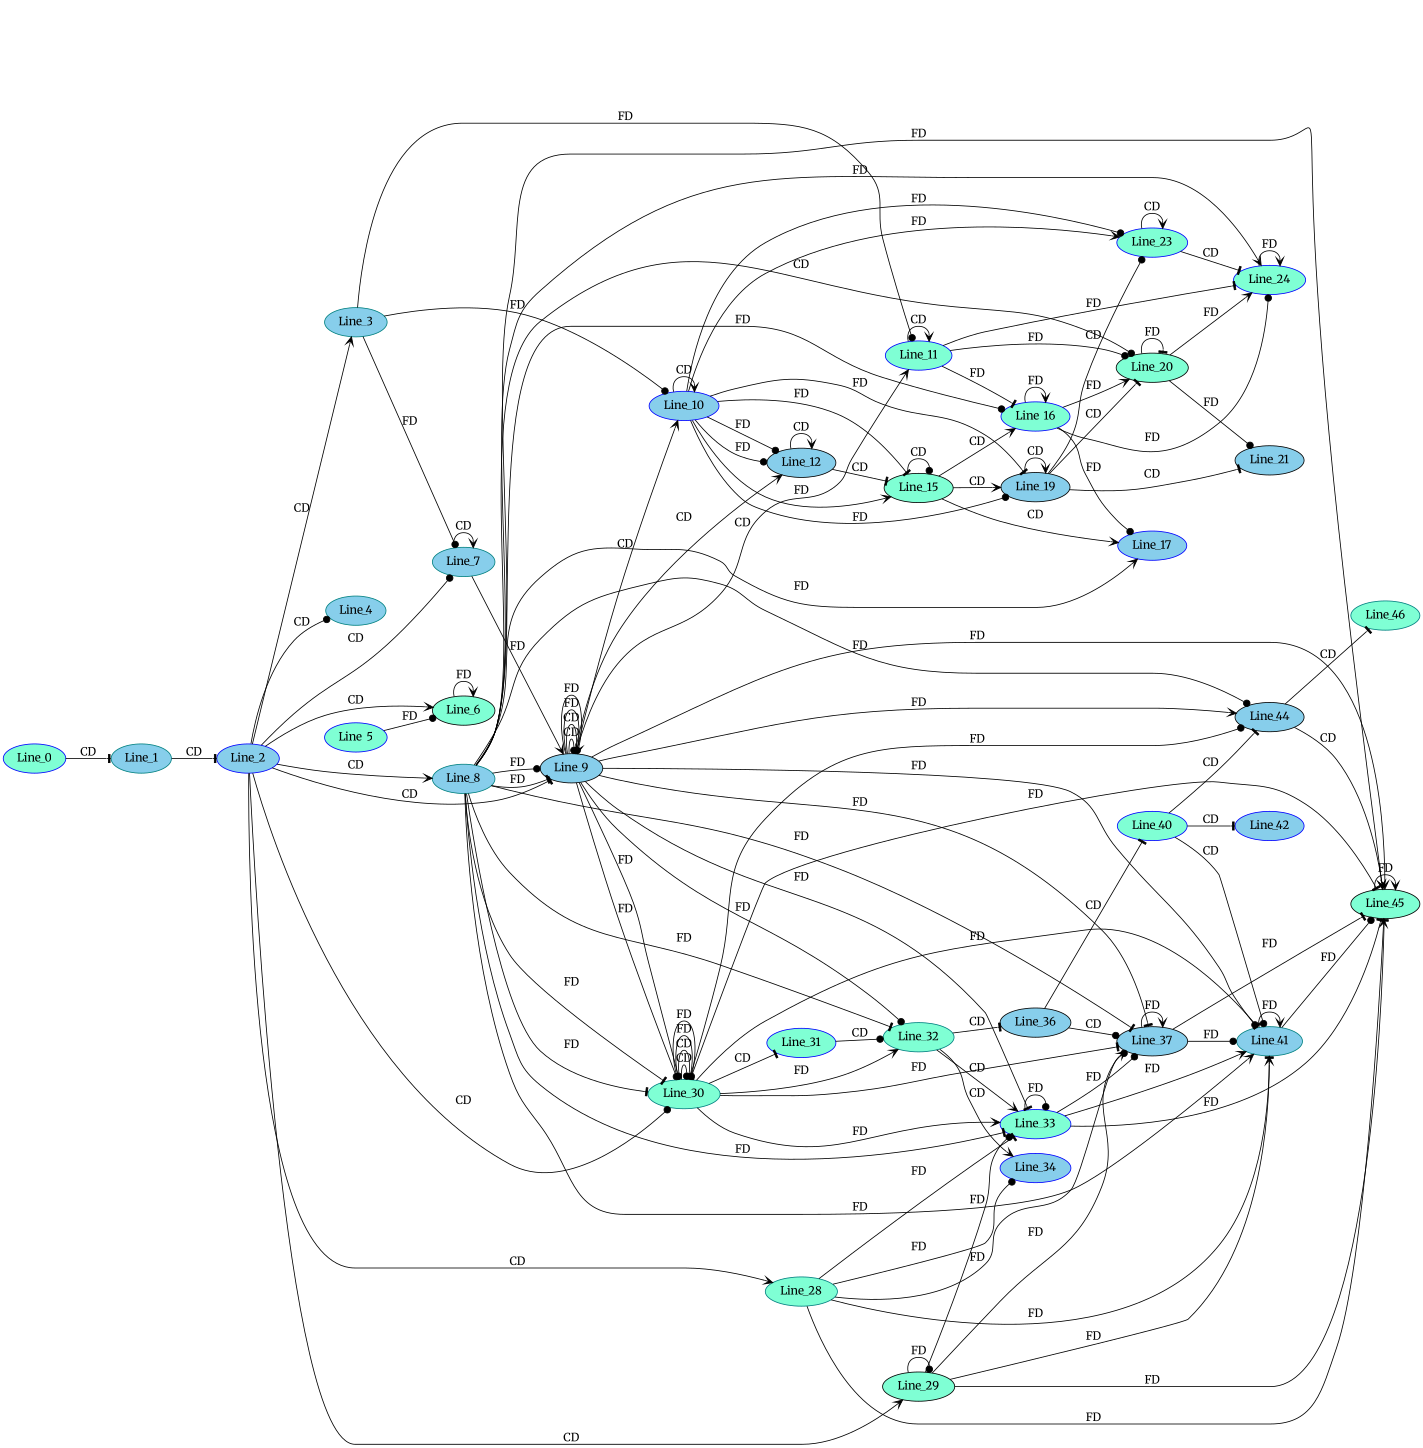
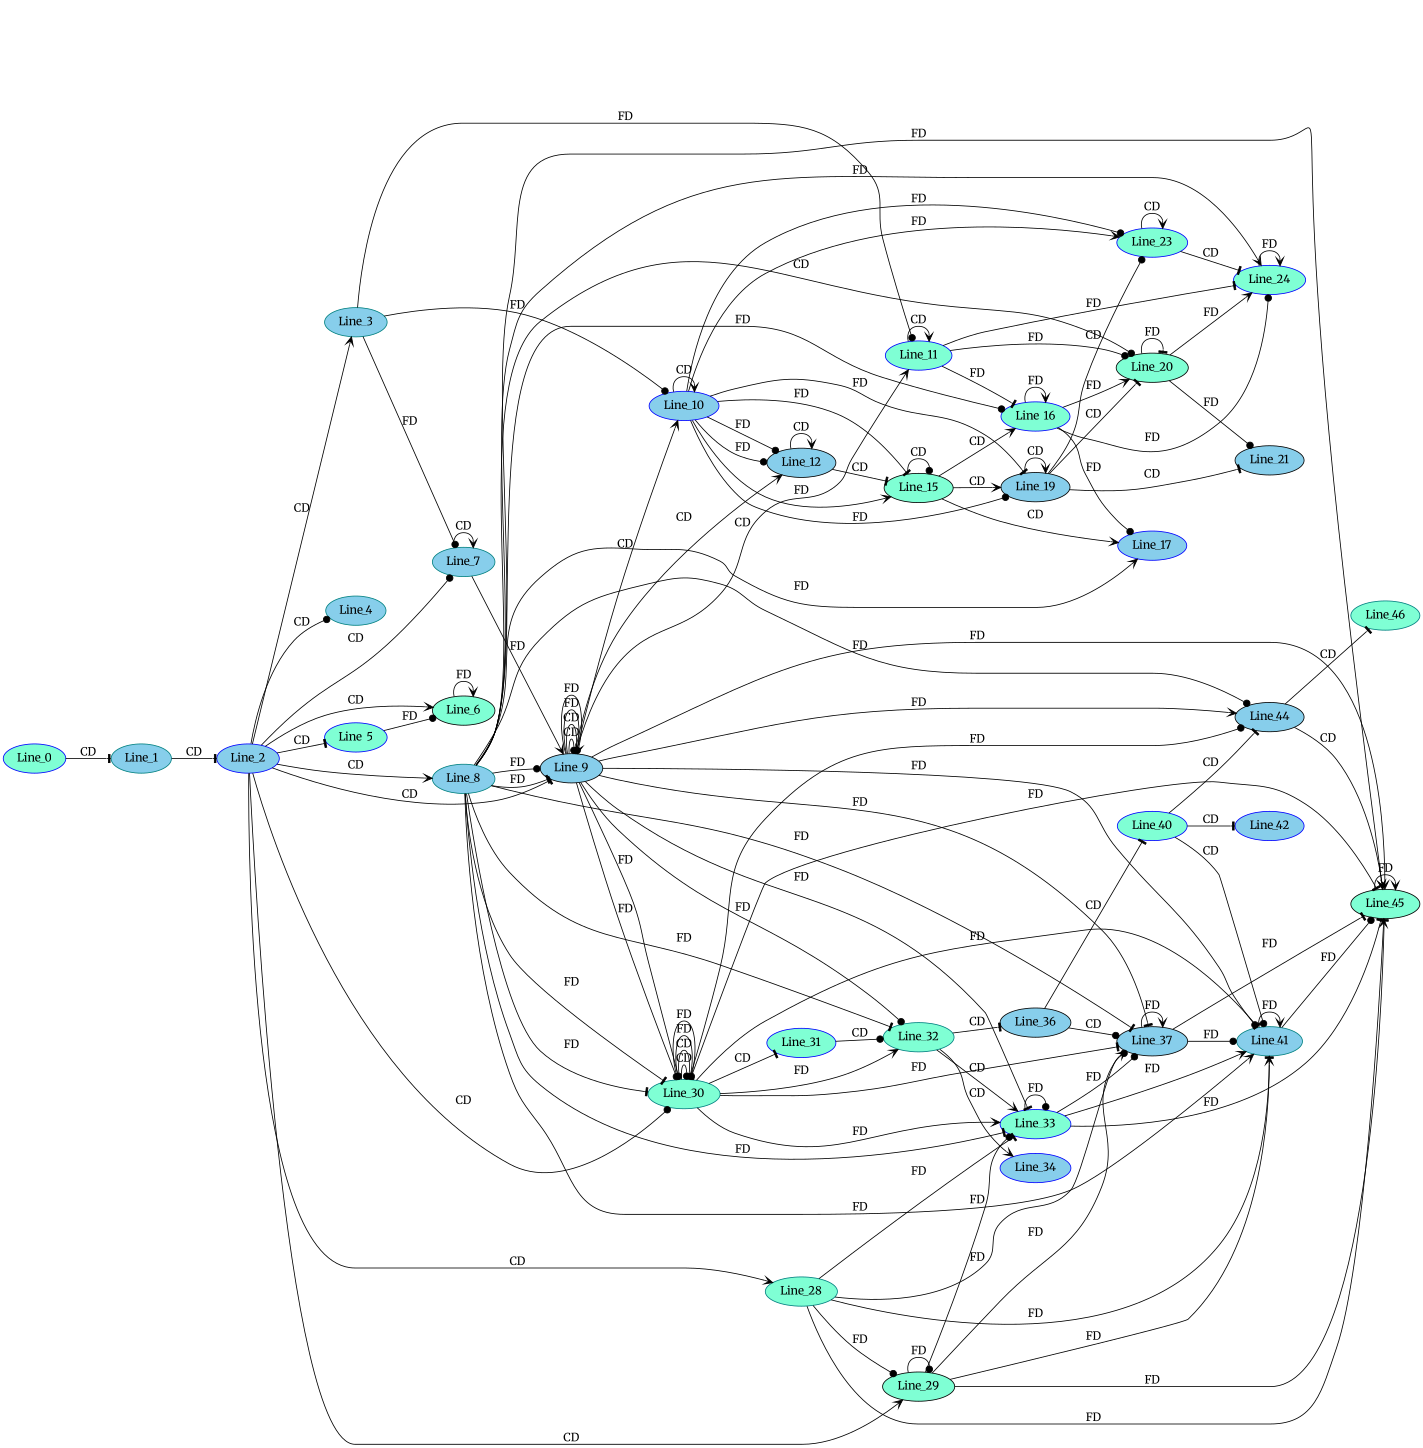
none -> (300, 748)
(942, 1257) -> (848, 1343)
